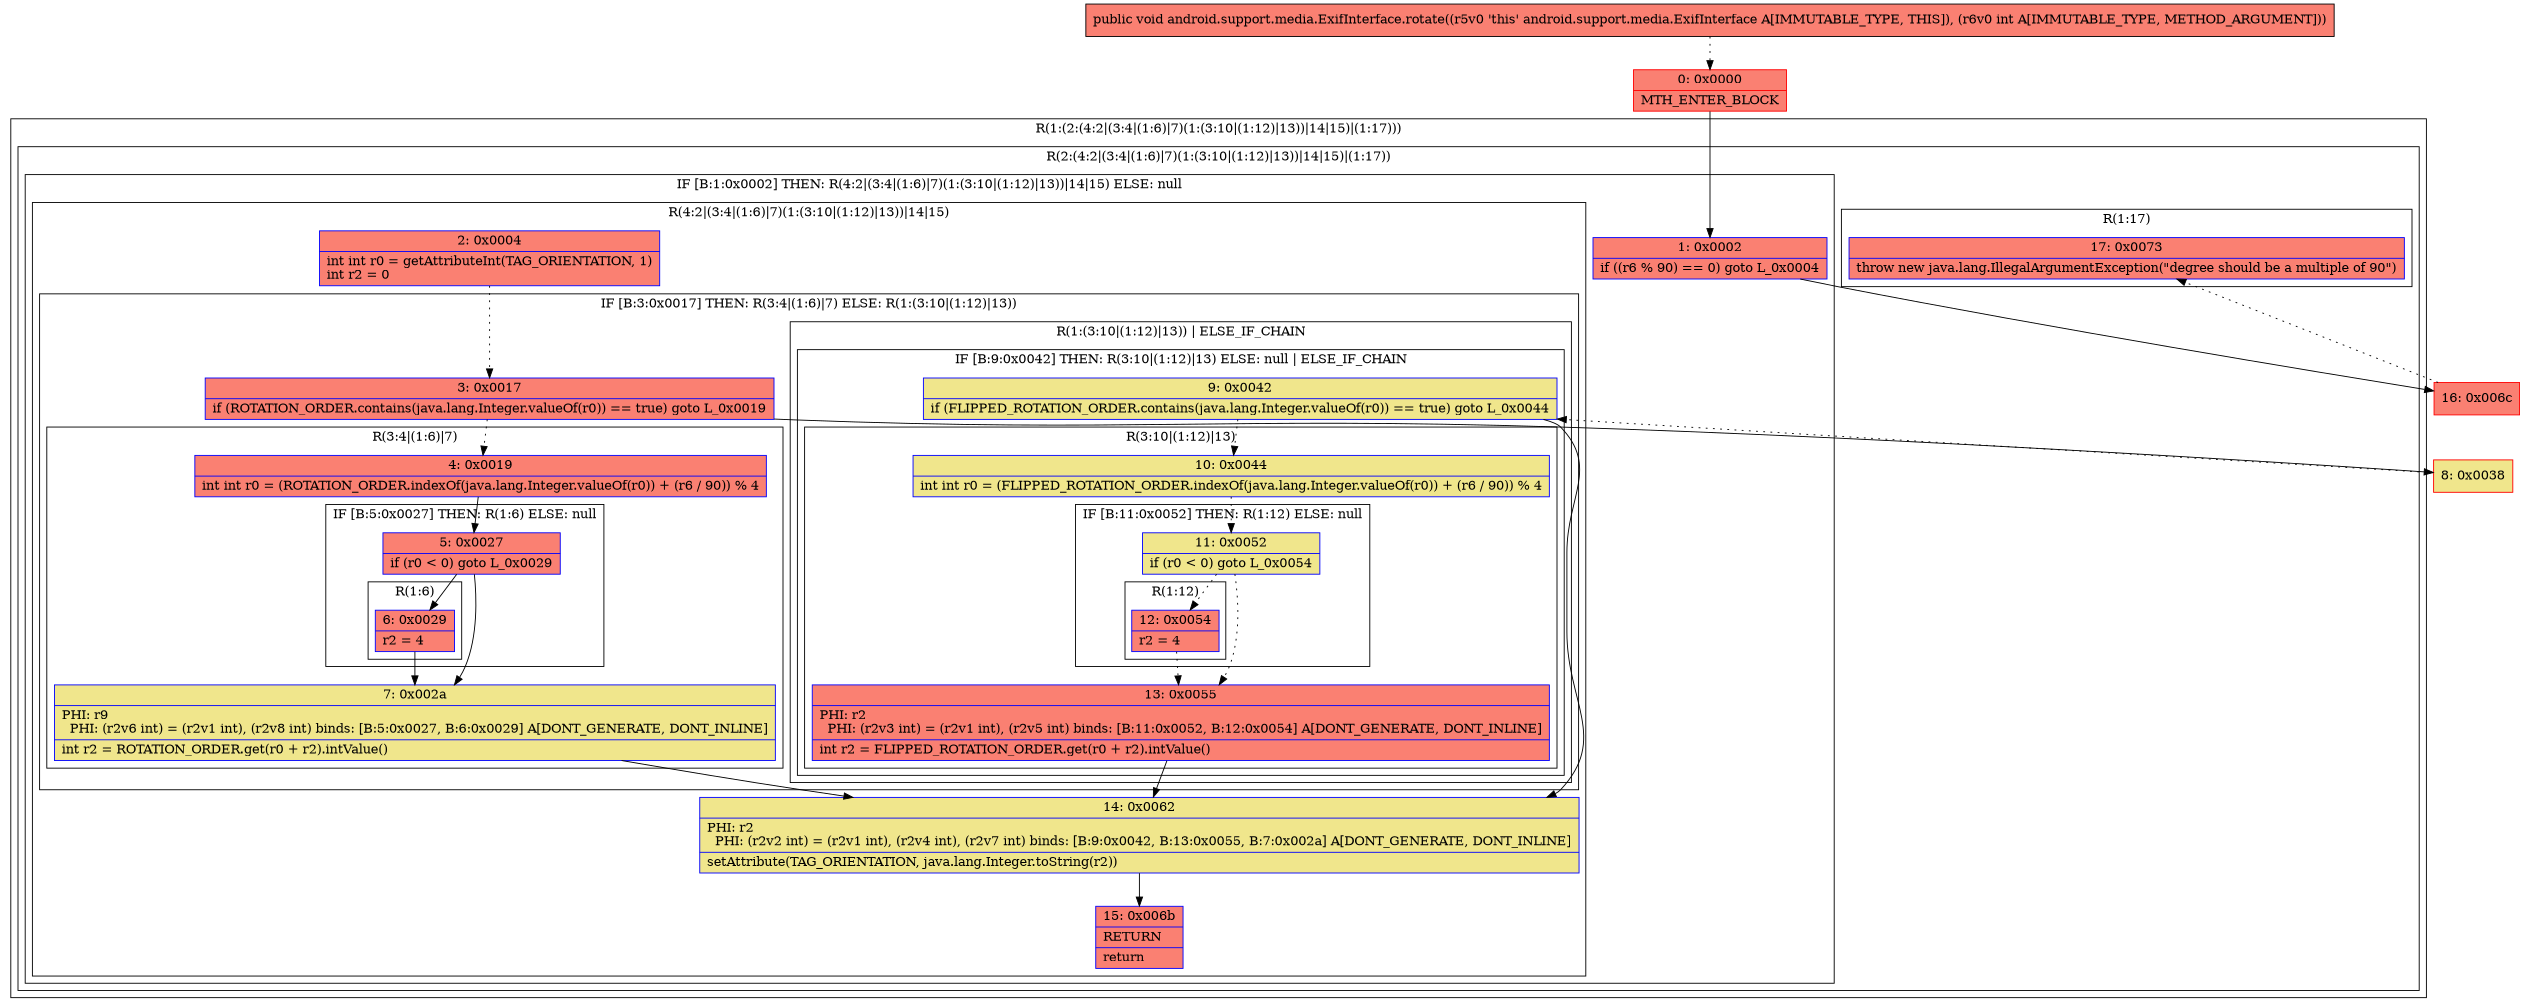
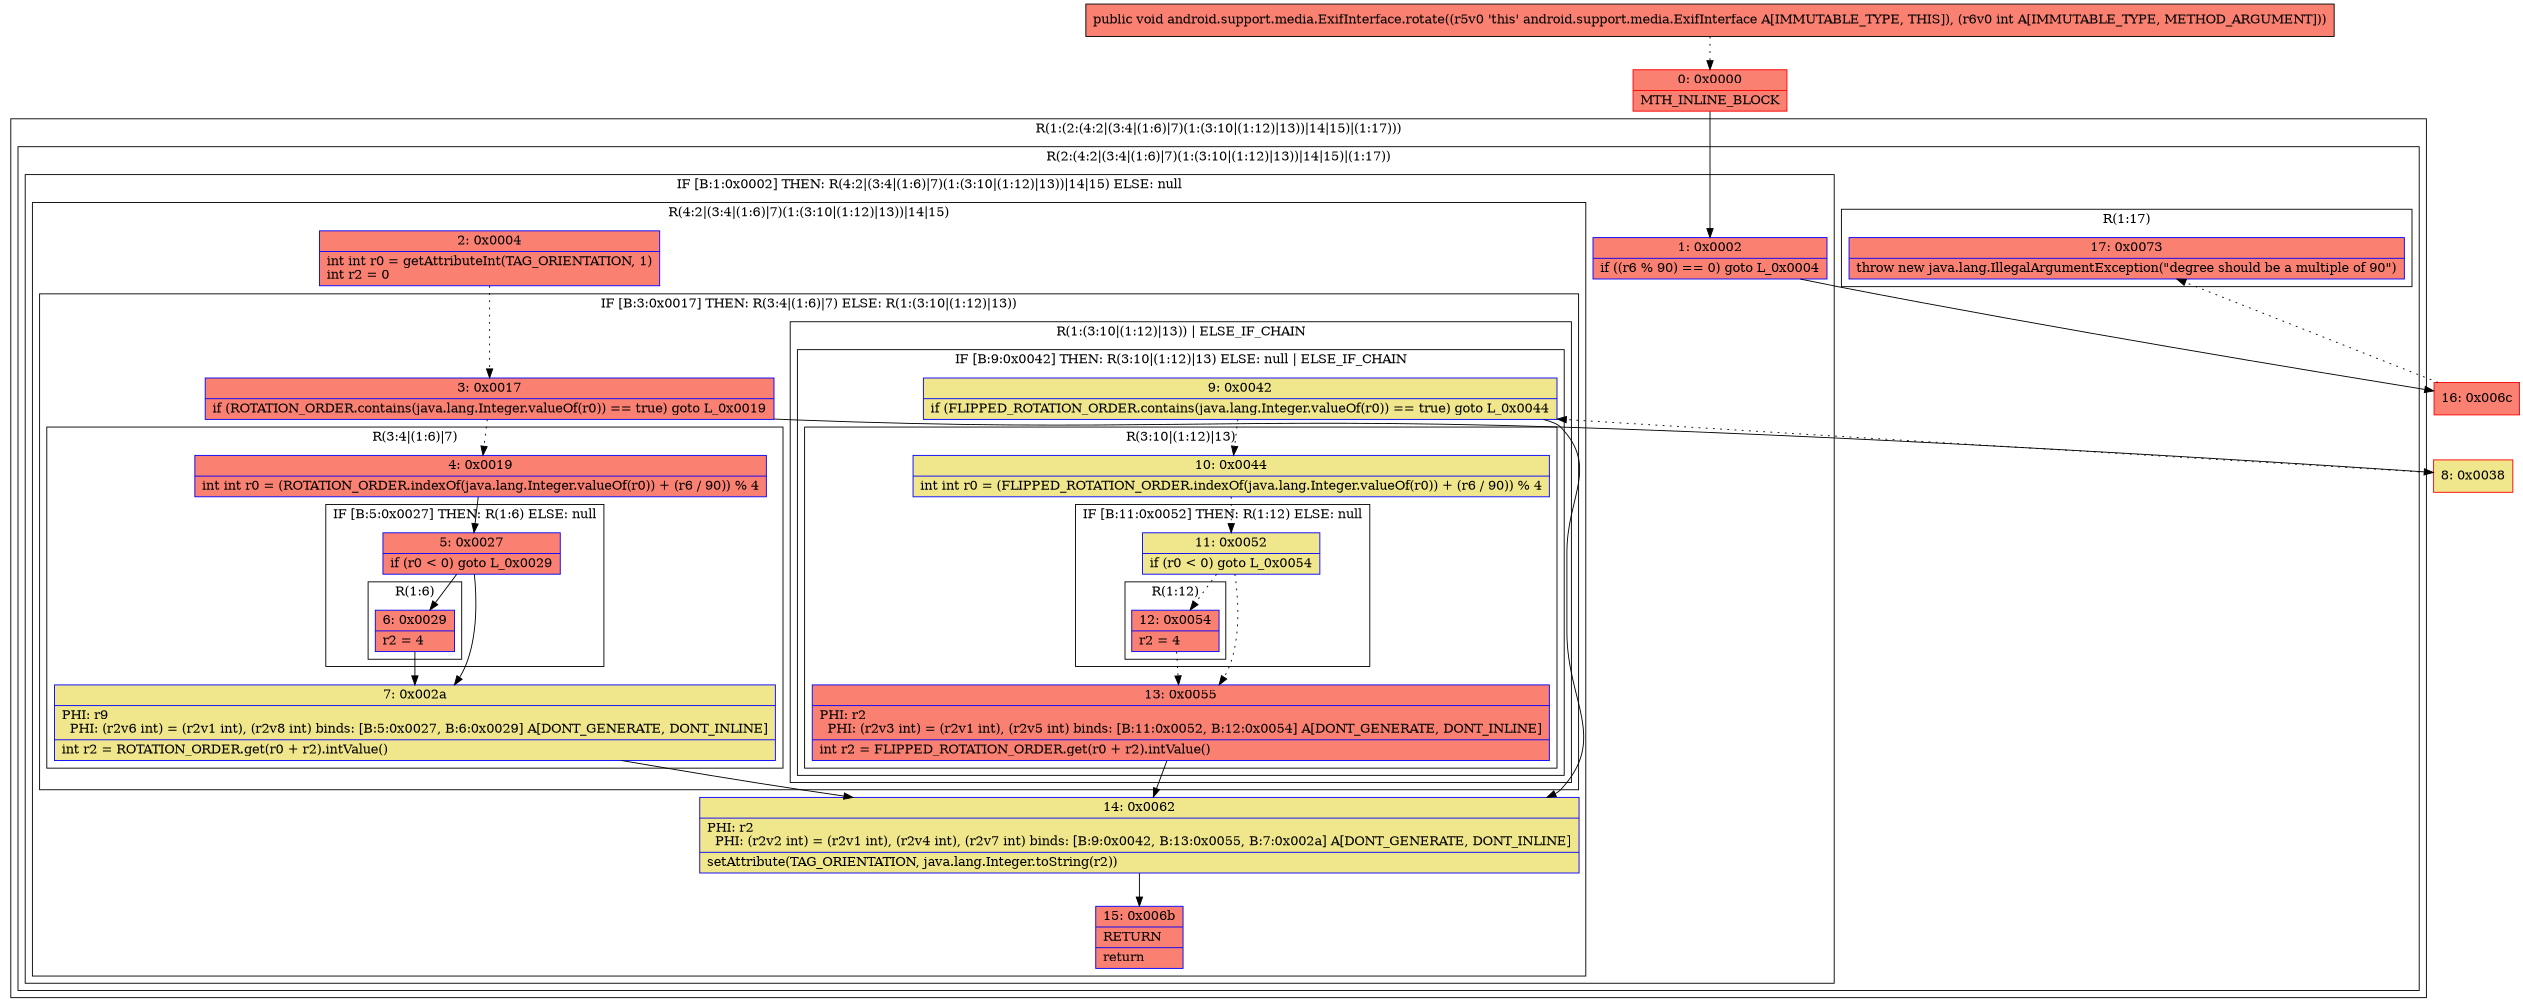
(1710, 100) -> (1710, 100)
